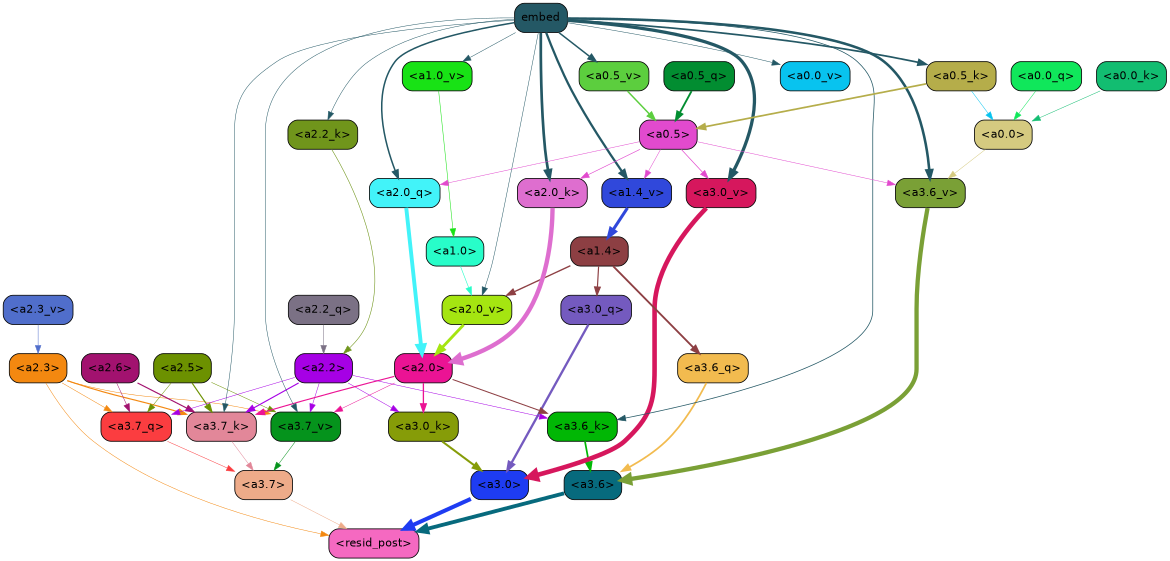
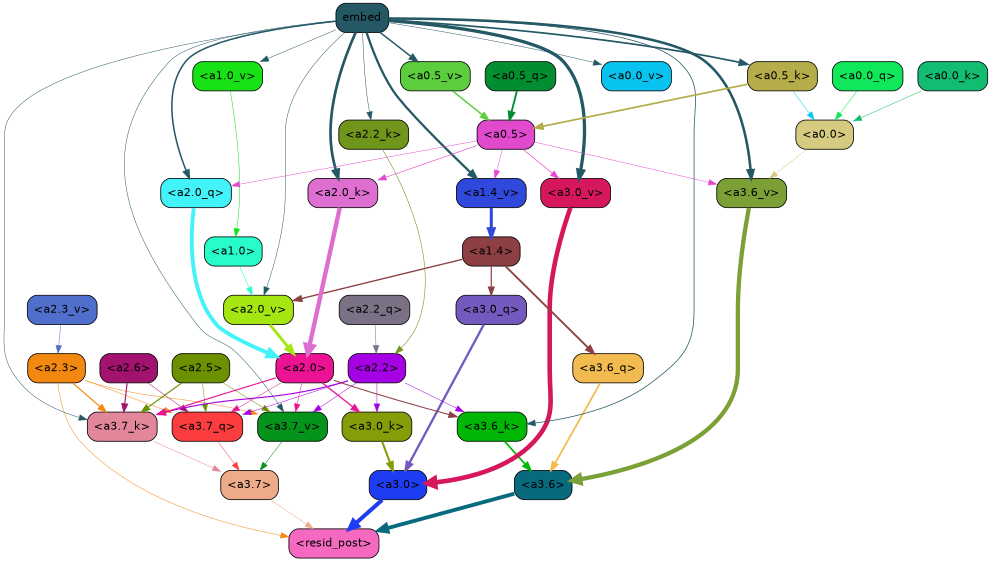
none -> (260, 395)
